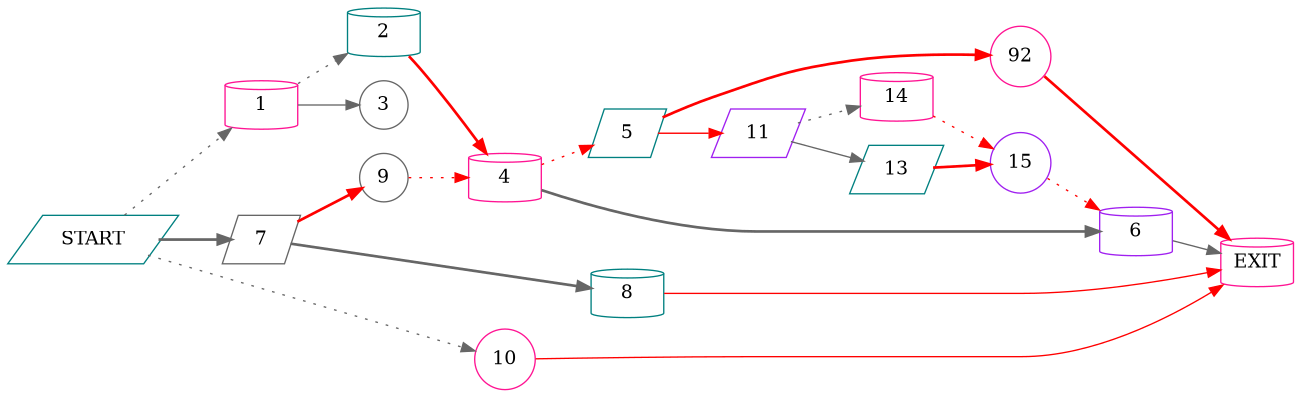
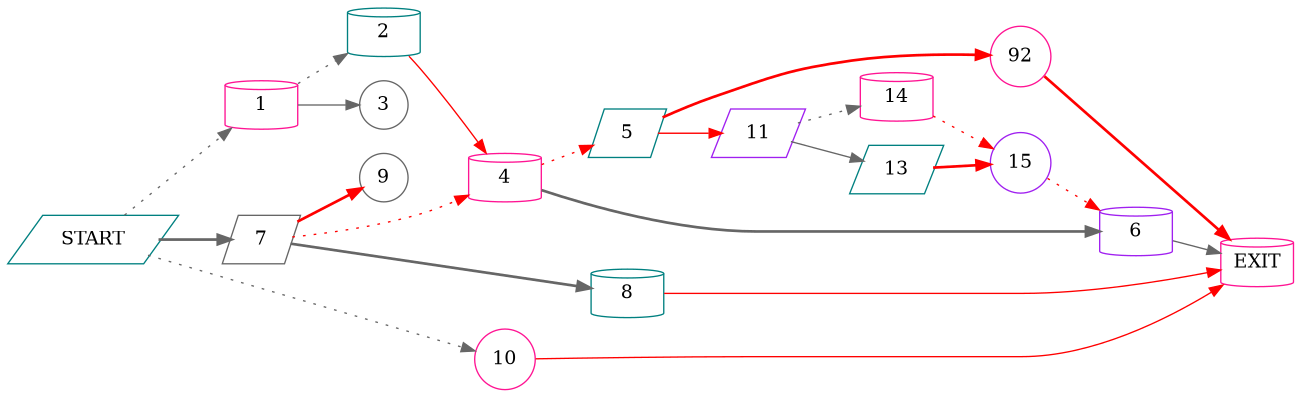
(444, 98) -> (444, 98)
(432, 178) -> (376, 225)
